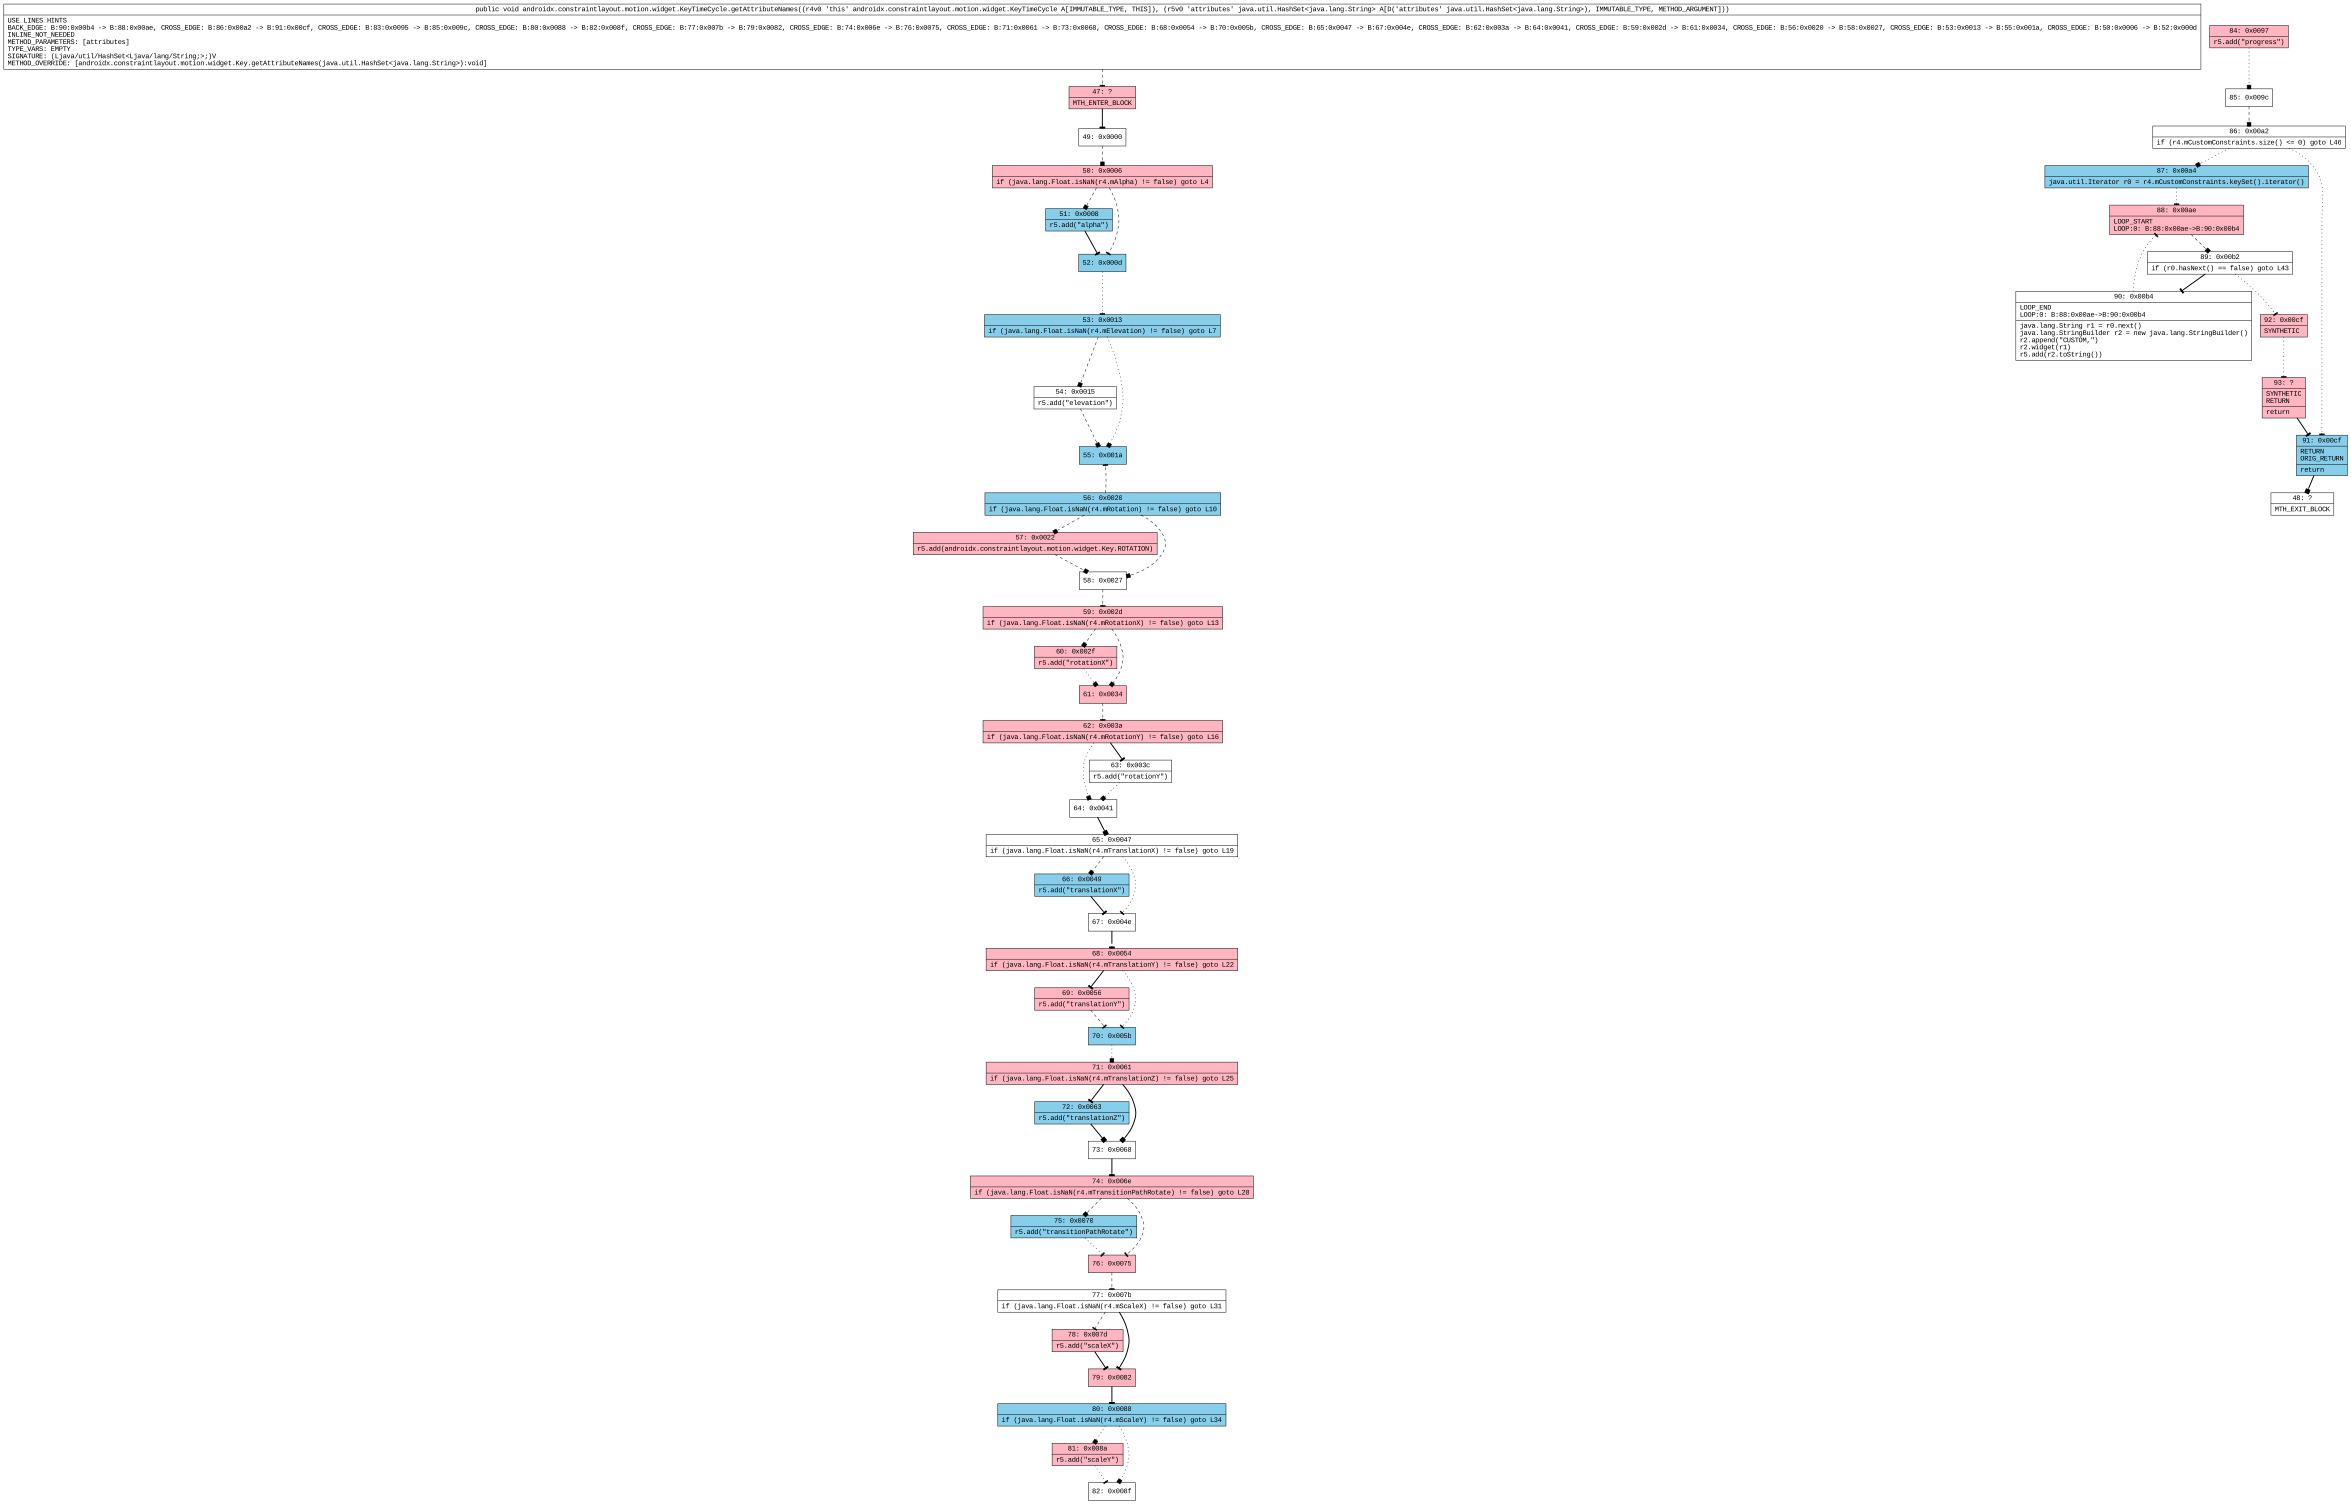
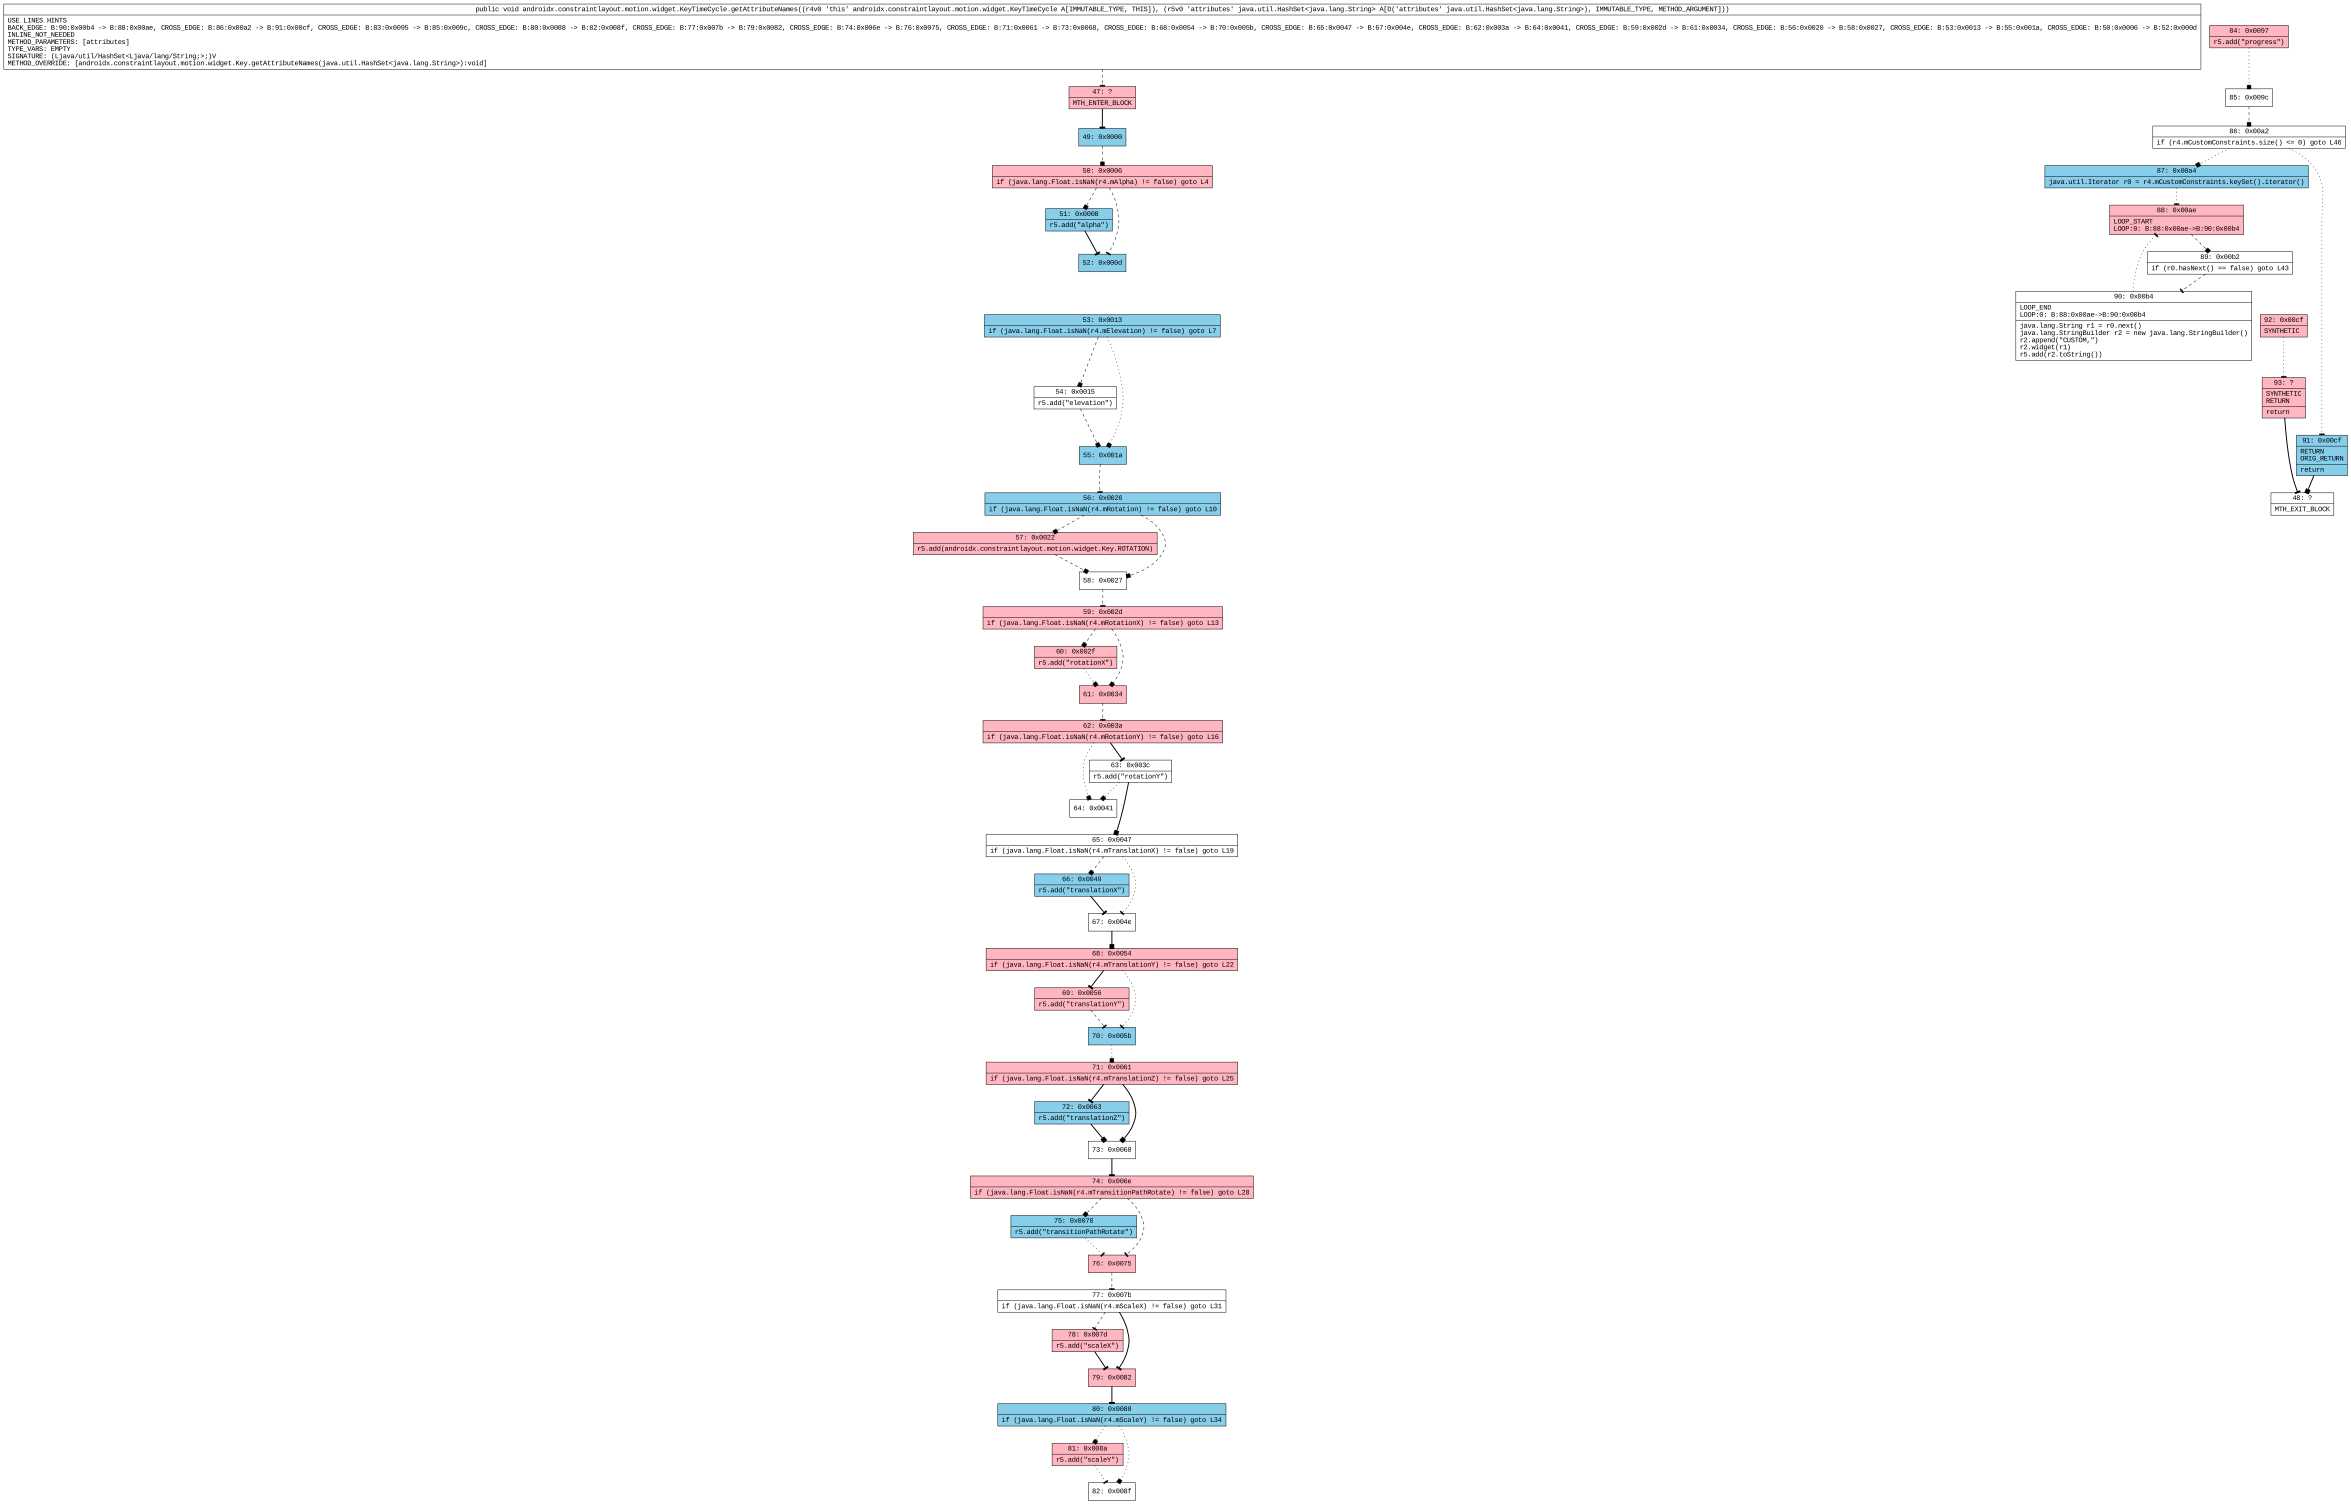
(1102, 137) -> (1102, 137)
(2194, 282) -> (2194, 282)
(1102, 292) -> none
(2256, 292) -> none
(2302, 426) -> (2289, 455)
(1106, 480) -> (1100, 477)
(1101, 824) -> (1124, 806)
(1112, 937) -> (1112, 937)
